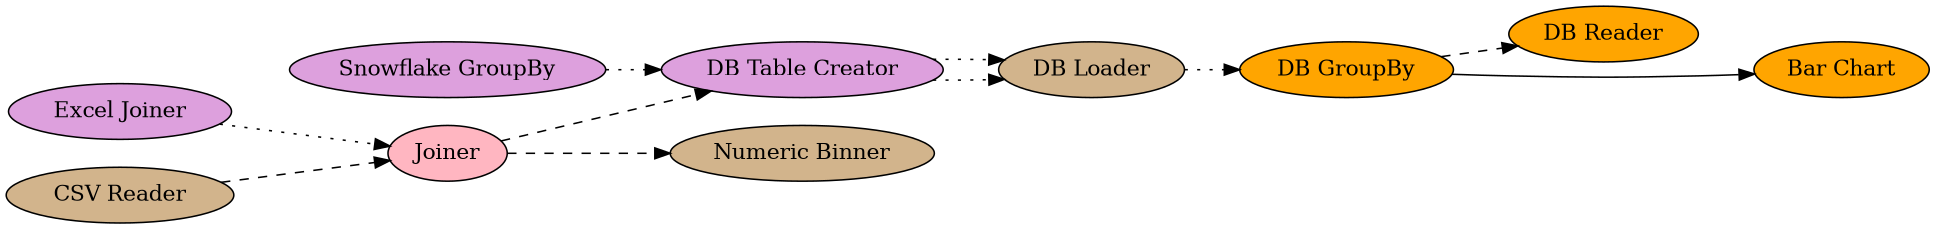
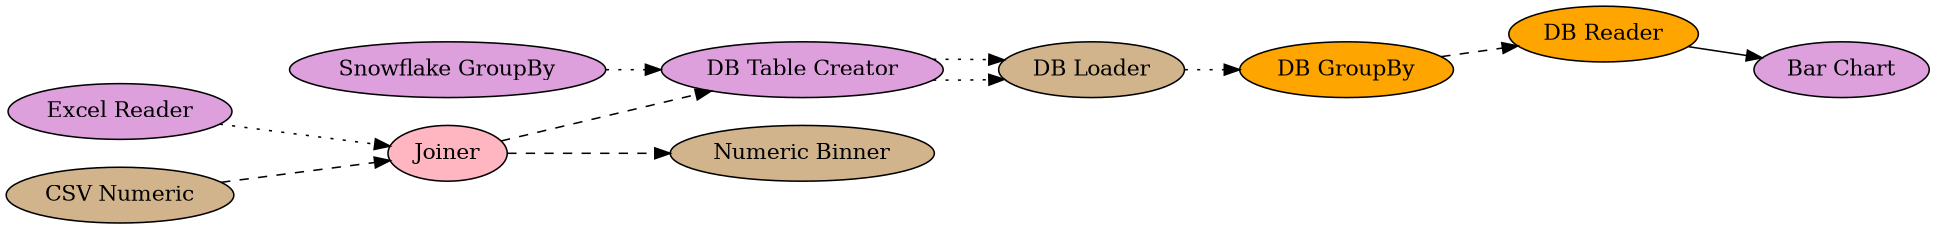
(1842, 70) -> (1842, 70)
(1595, 77) -> (1717, 51)
(120, 112) -> (120, 112)
(120, 195) -> (120, 195)
